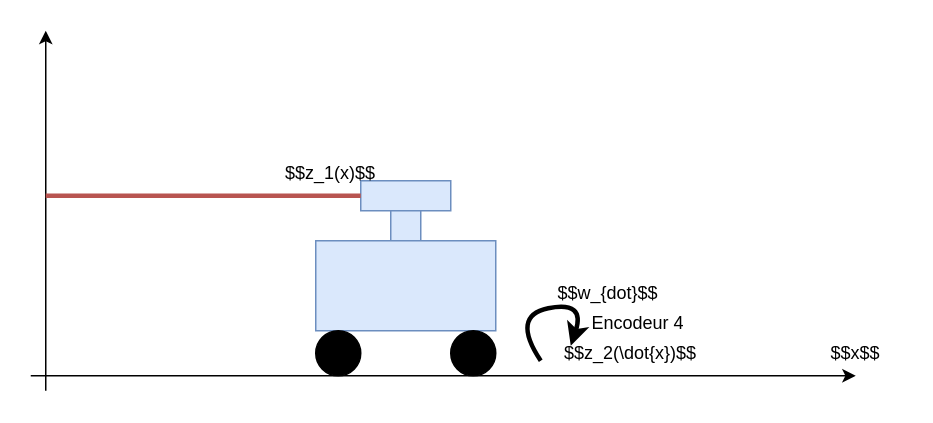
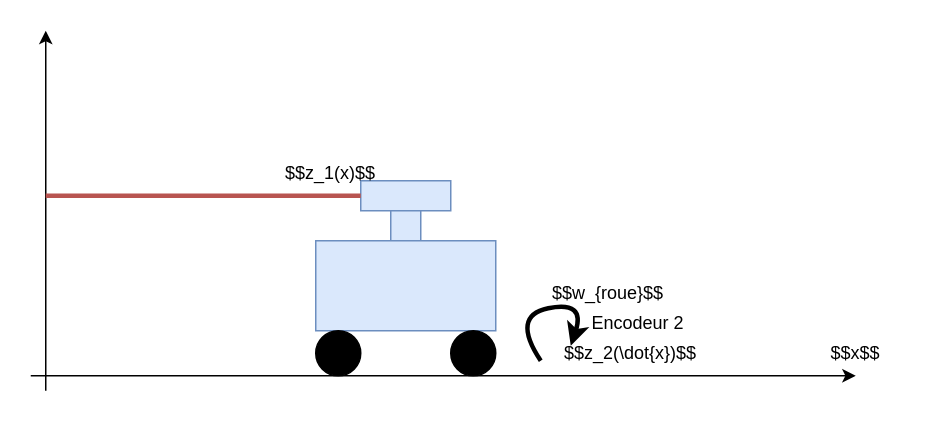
(608, 293) -> (608, 293)
(638, 323) -> (638, 323)
